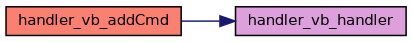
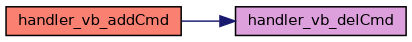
(321, 21) -> (321, 21)
